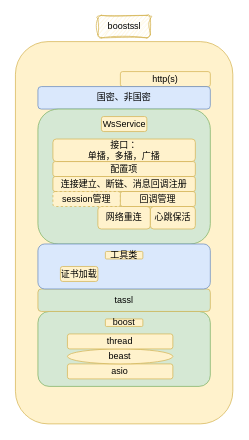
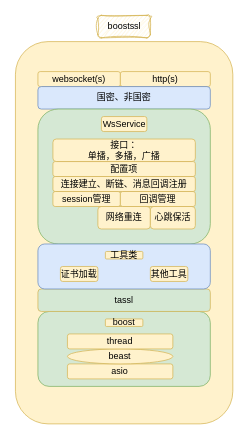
none -> (79, 79)
(87, 199) -> (87, 199)
none -> (169, 274)
